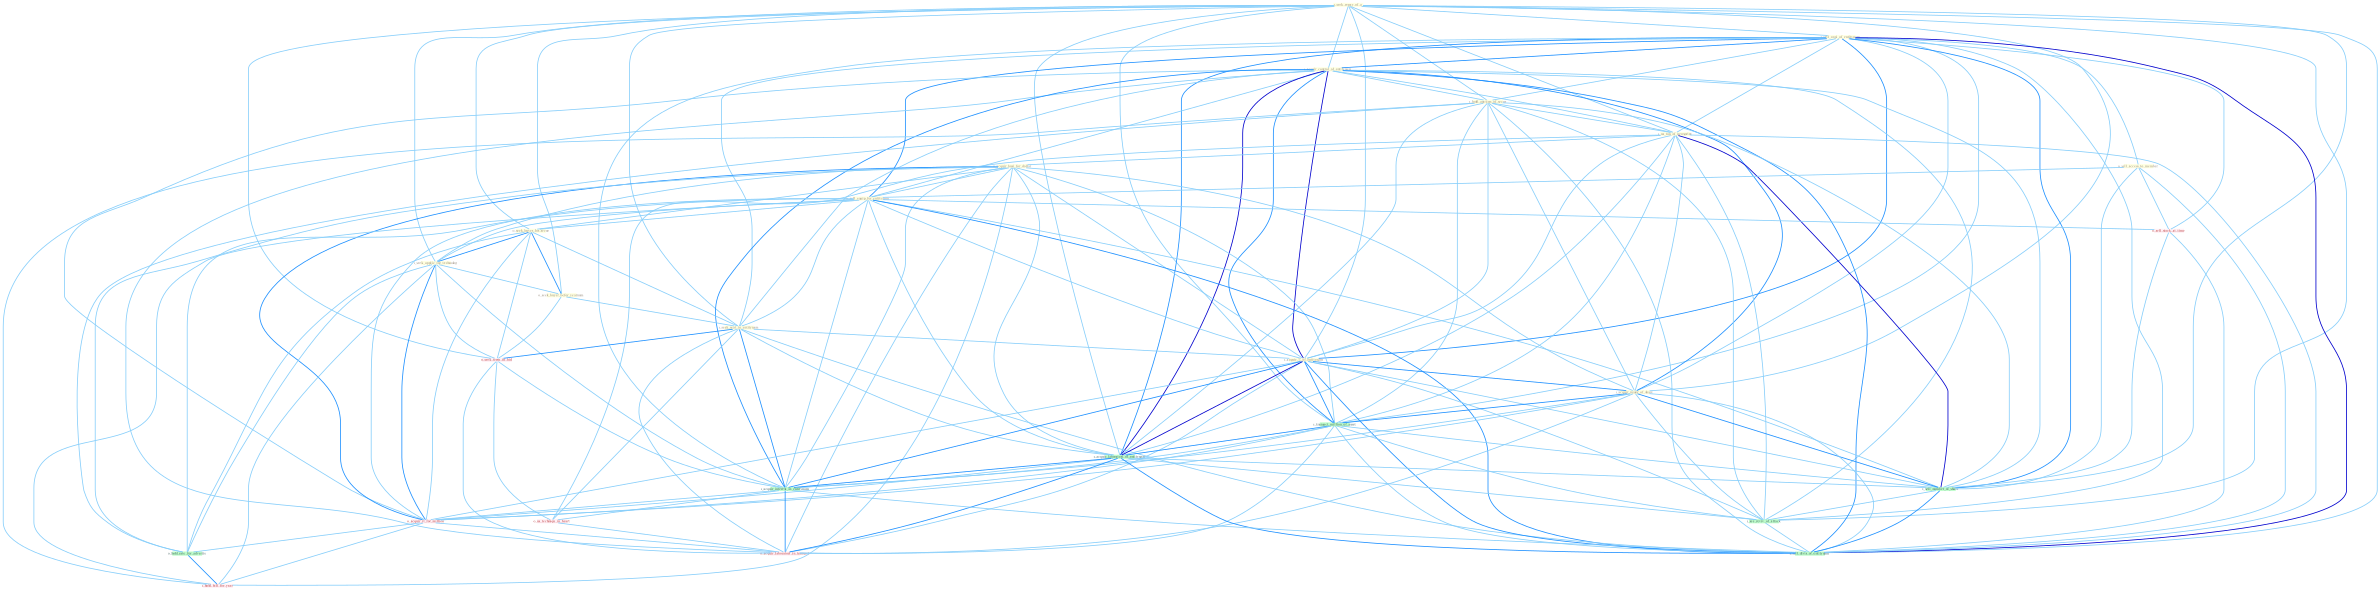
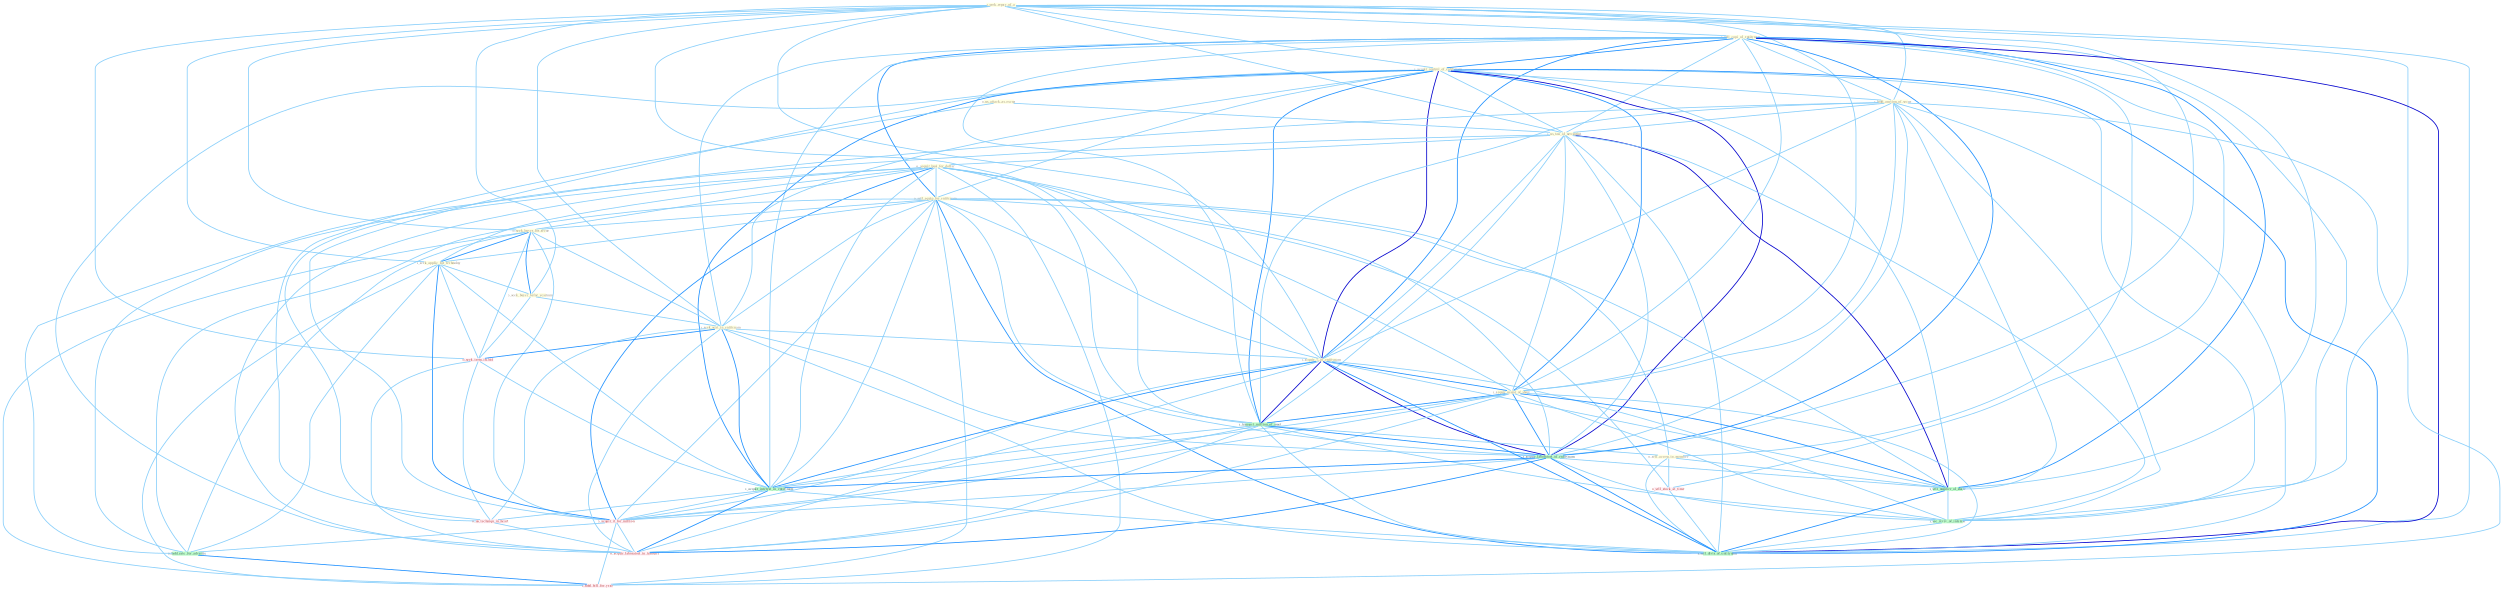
none -> (999, 102)
(1317, 388) -> (1291, 392)
none -> (1531, 424)
(2132, 428) -> none
(1636, 459) -> (1465, 441)
none -> (3, 481)
(1764, 521) -> (1948, 521)
